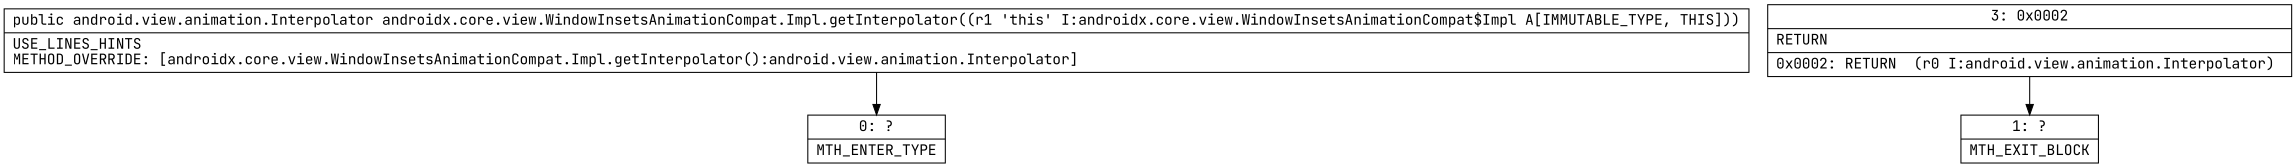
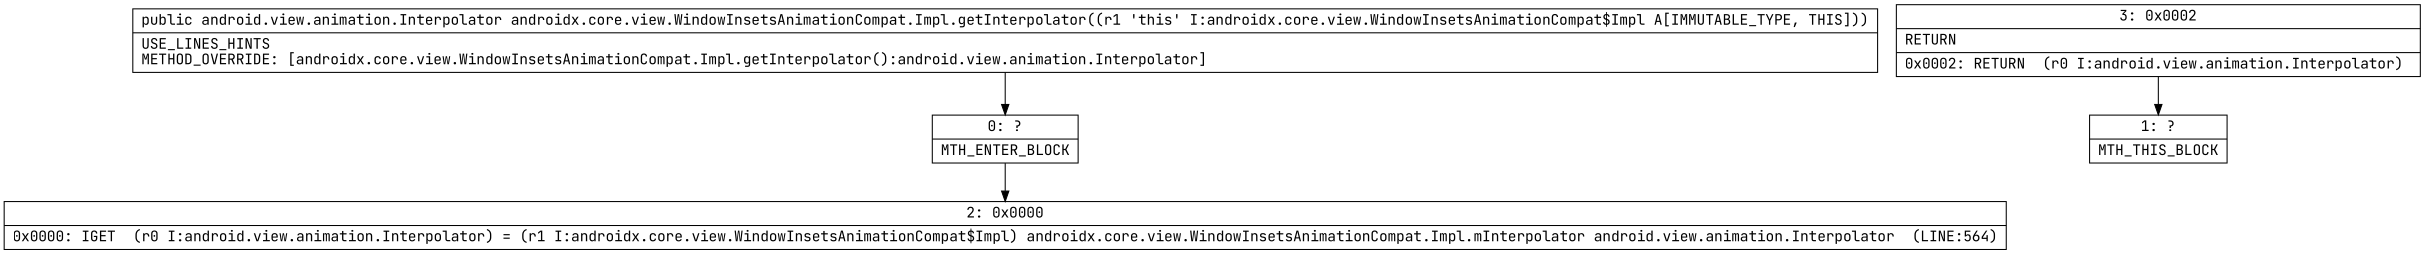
(877, 151) -> (1005, 151)
(2030, 151) -> (2158, 151)
none -> (1005, 226)
